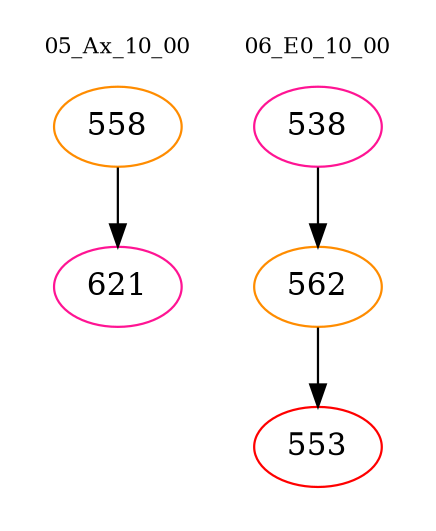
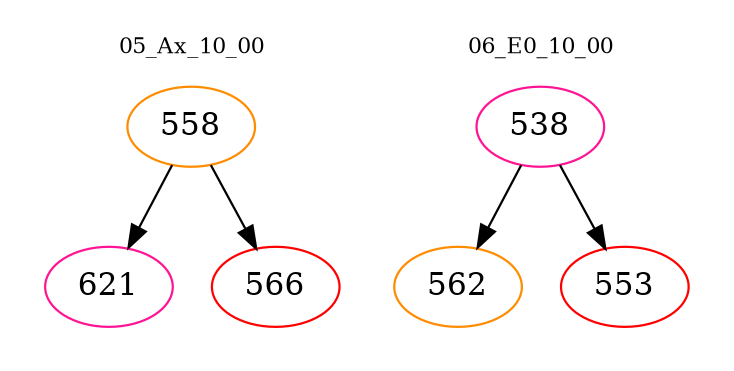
none -> (276, 287)
(318, 356) -> (577, 197)
